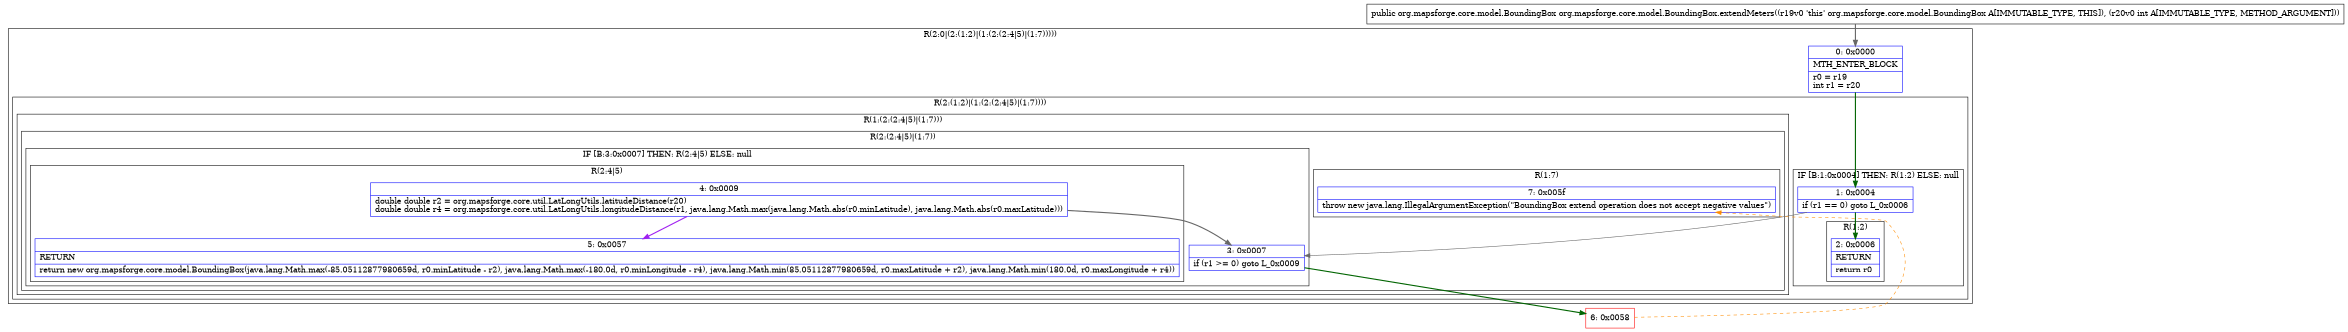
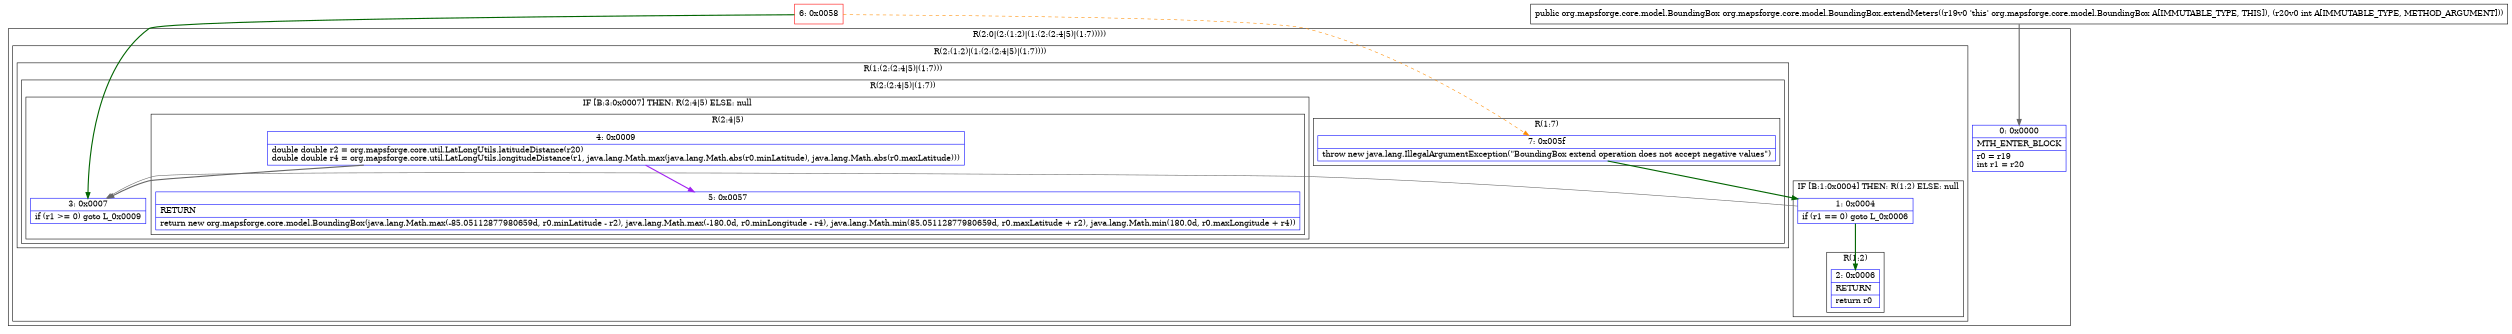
(1855, 137) -> (1700, 179)
(1422, 287) -> (381, 19)
